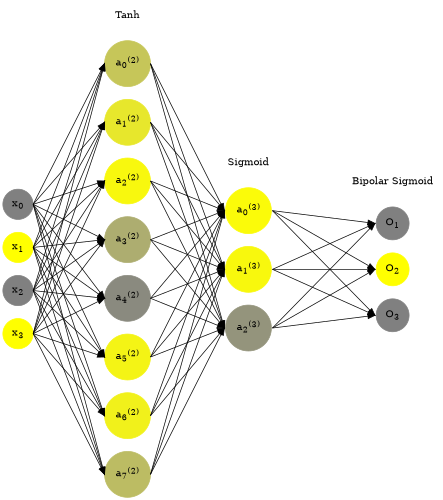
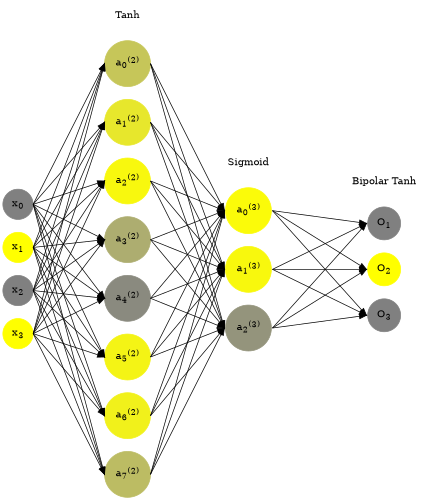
(393, 182) -> (384, 182)
